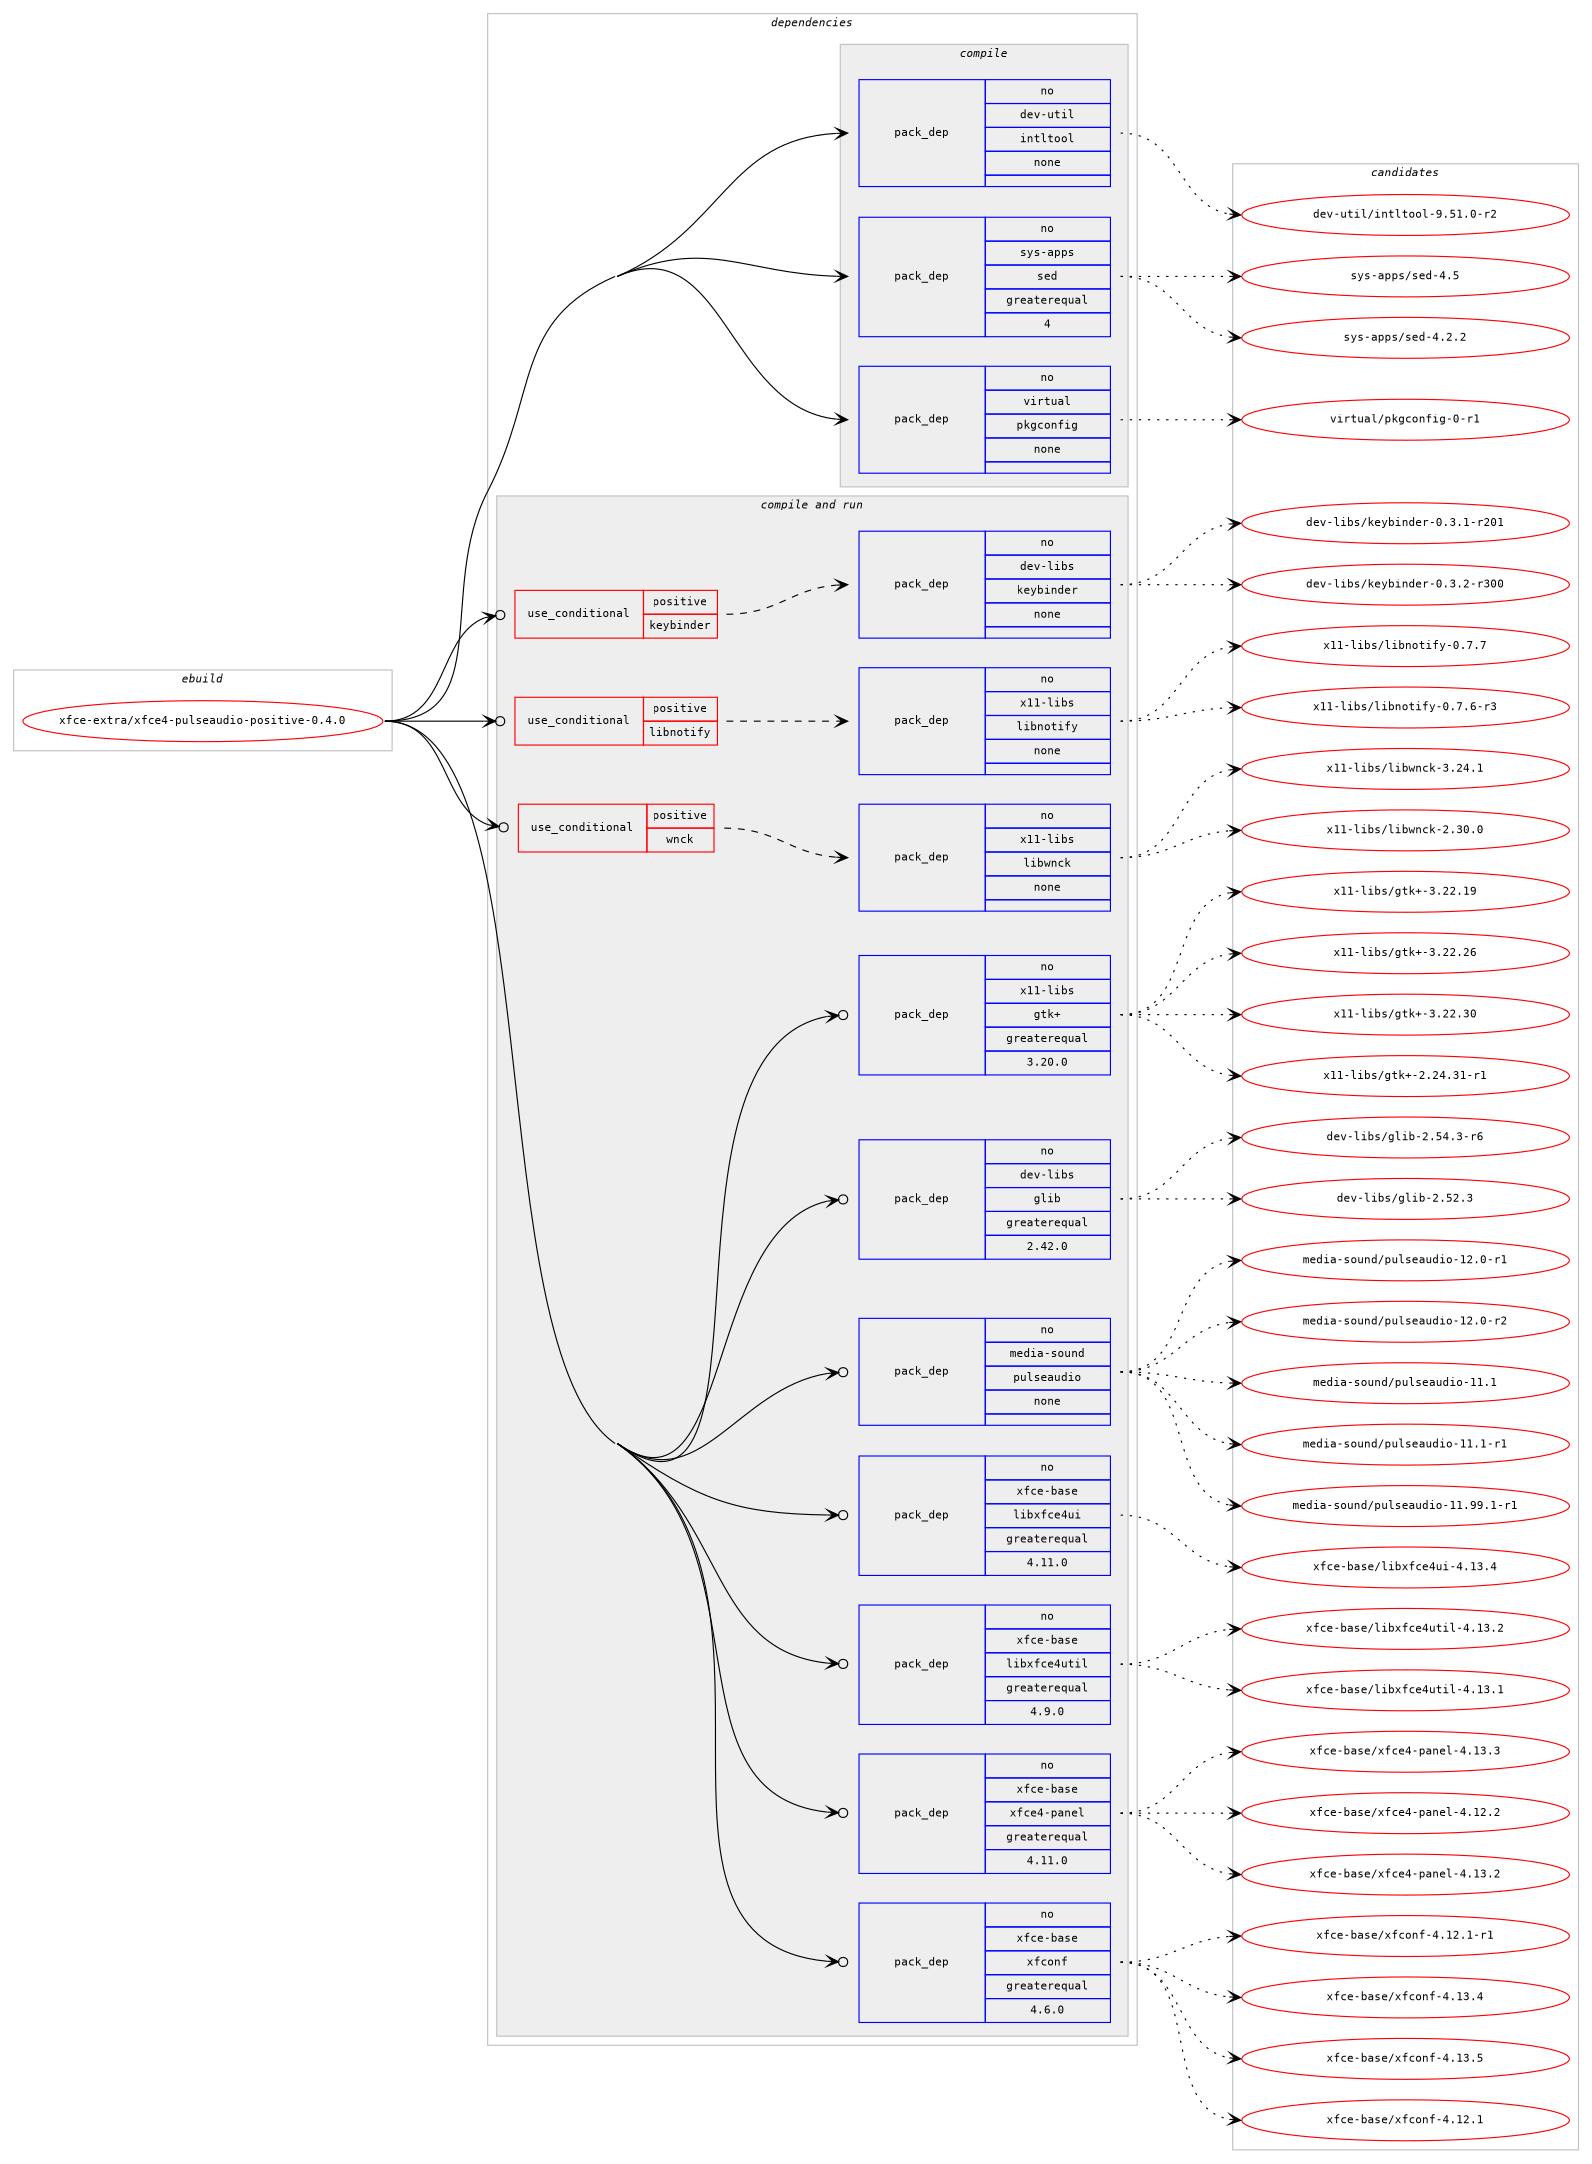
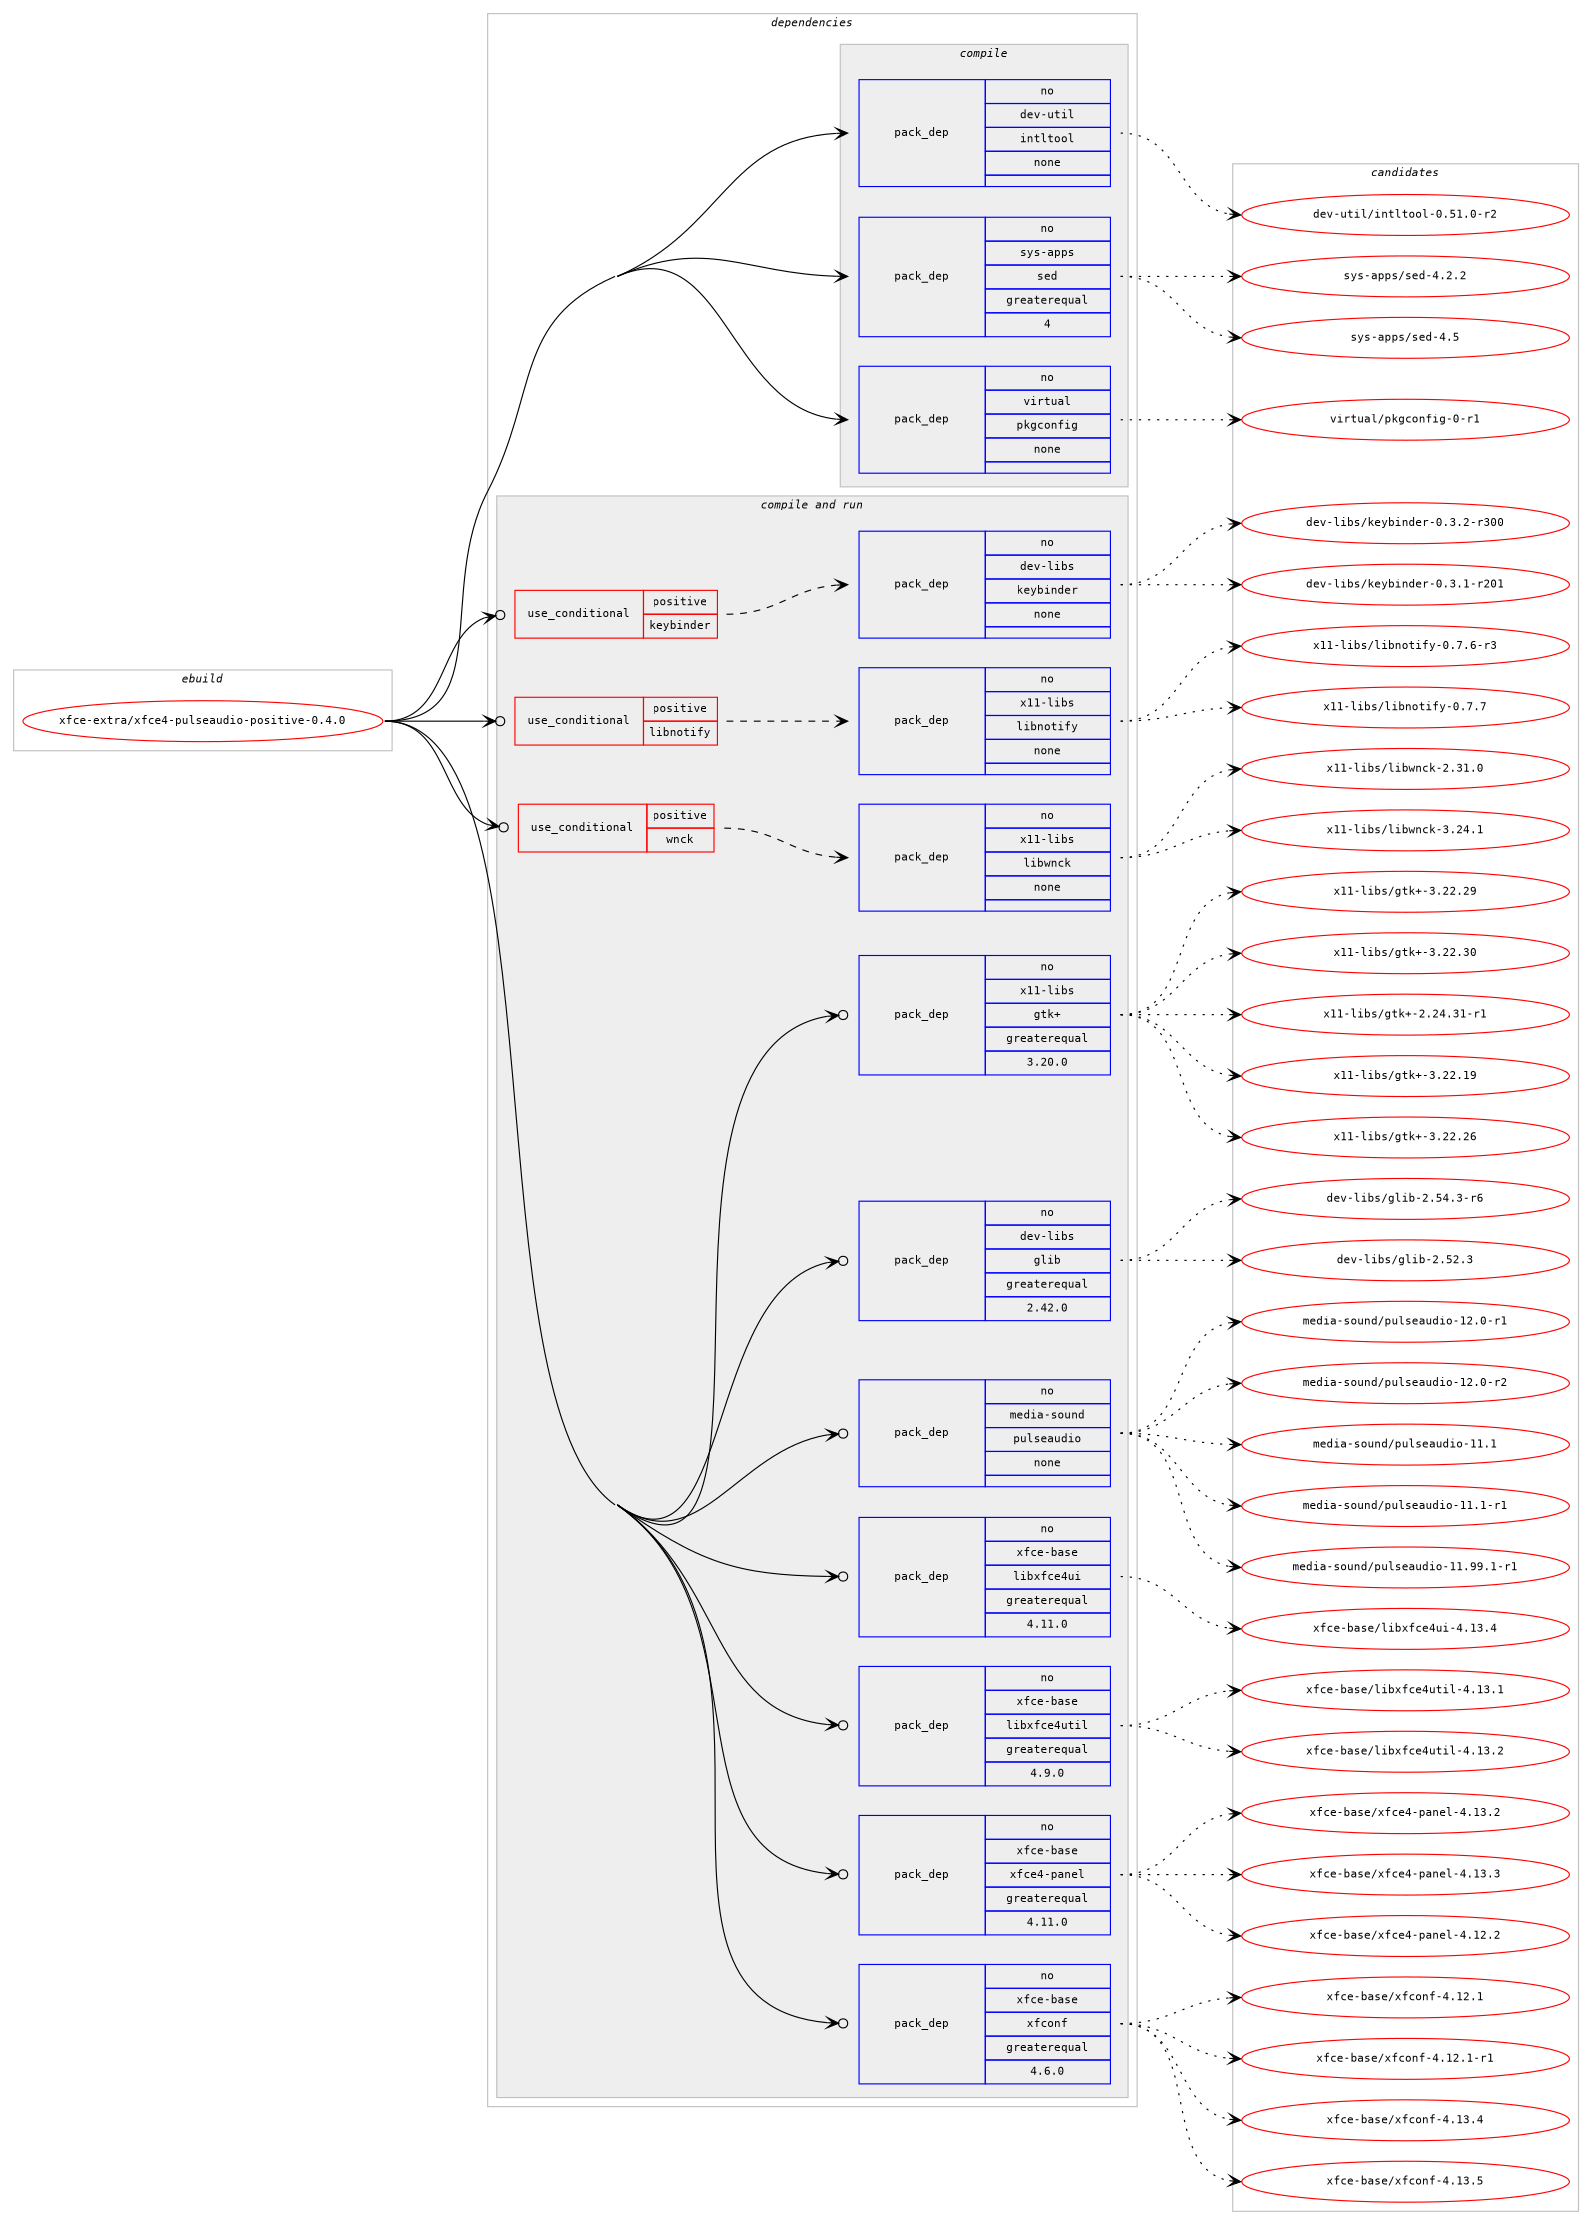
(1406, 215) -> (1406, 215)
(1406, 830) -> (1406, 769)
none -> (1406, 892)
